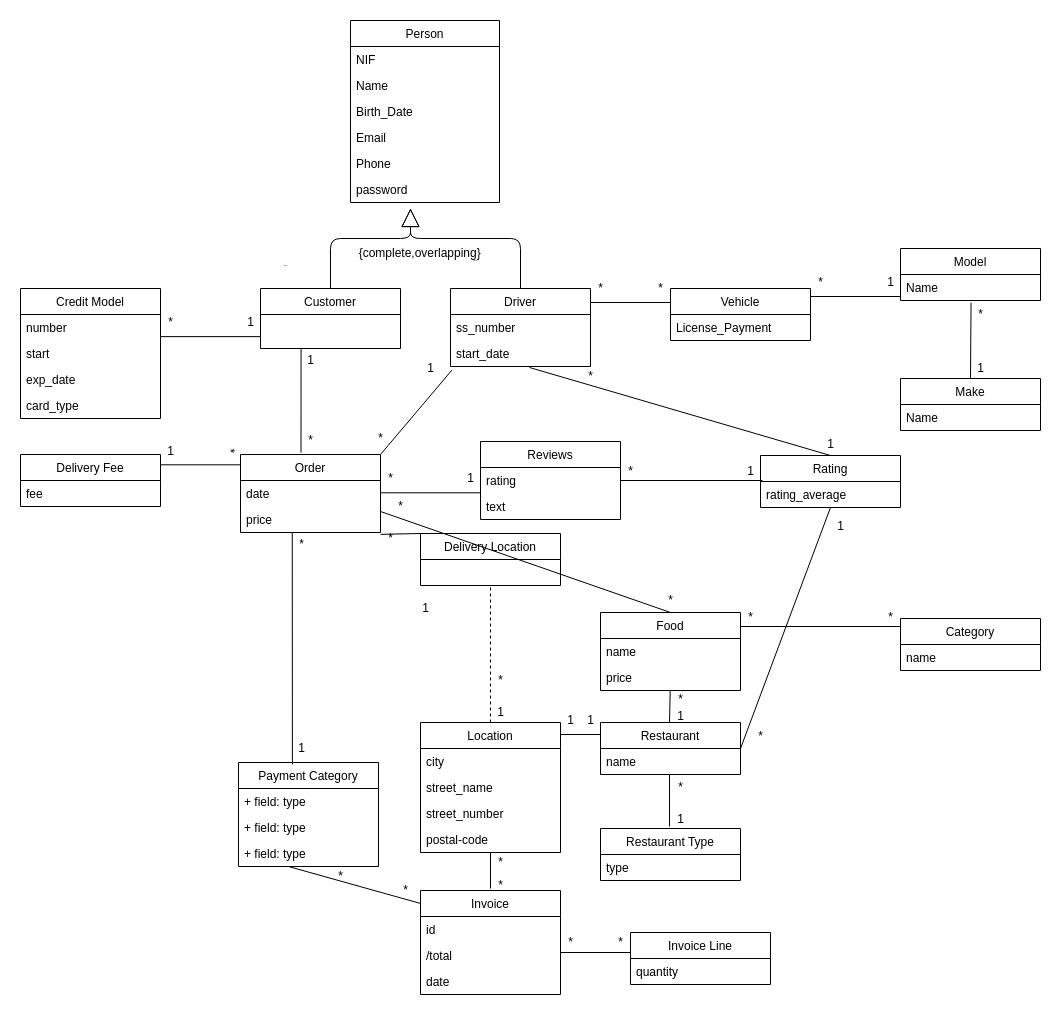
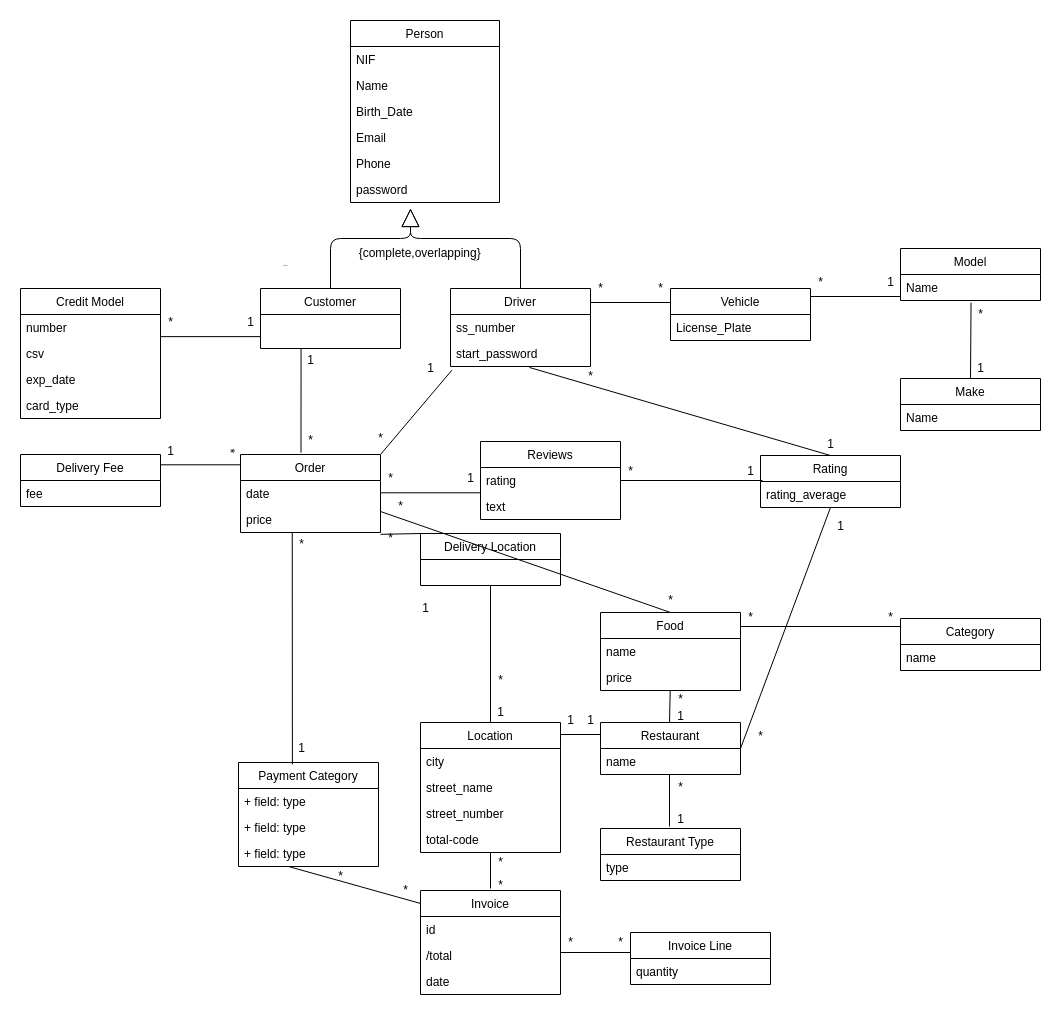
(725, 328) -> (717, 328)
(43, 354) -> (36, 354)
(490, 354) -> (503, 354)
(491, 654) -> (491, 654)
(461, 840) -> (458, 840)
